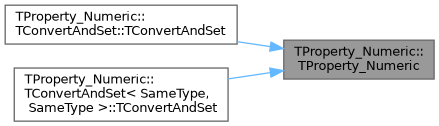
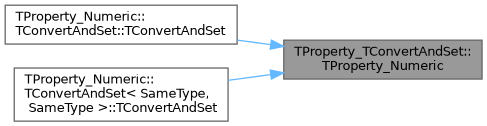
(359, 60) -> (383, 60)
